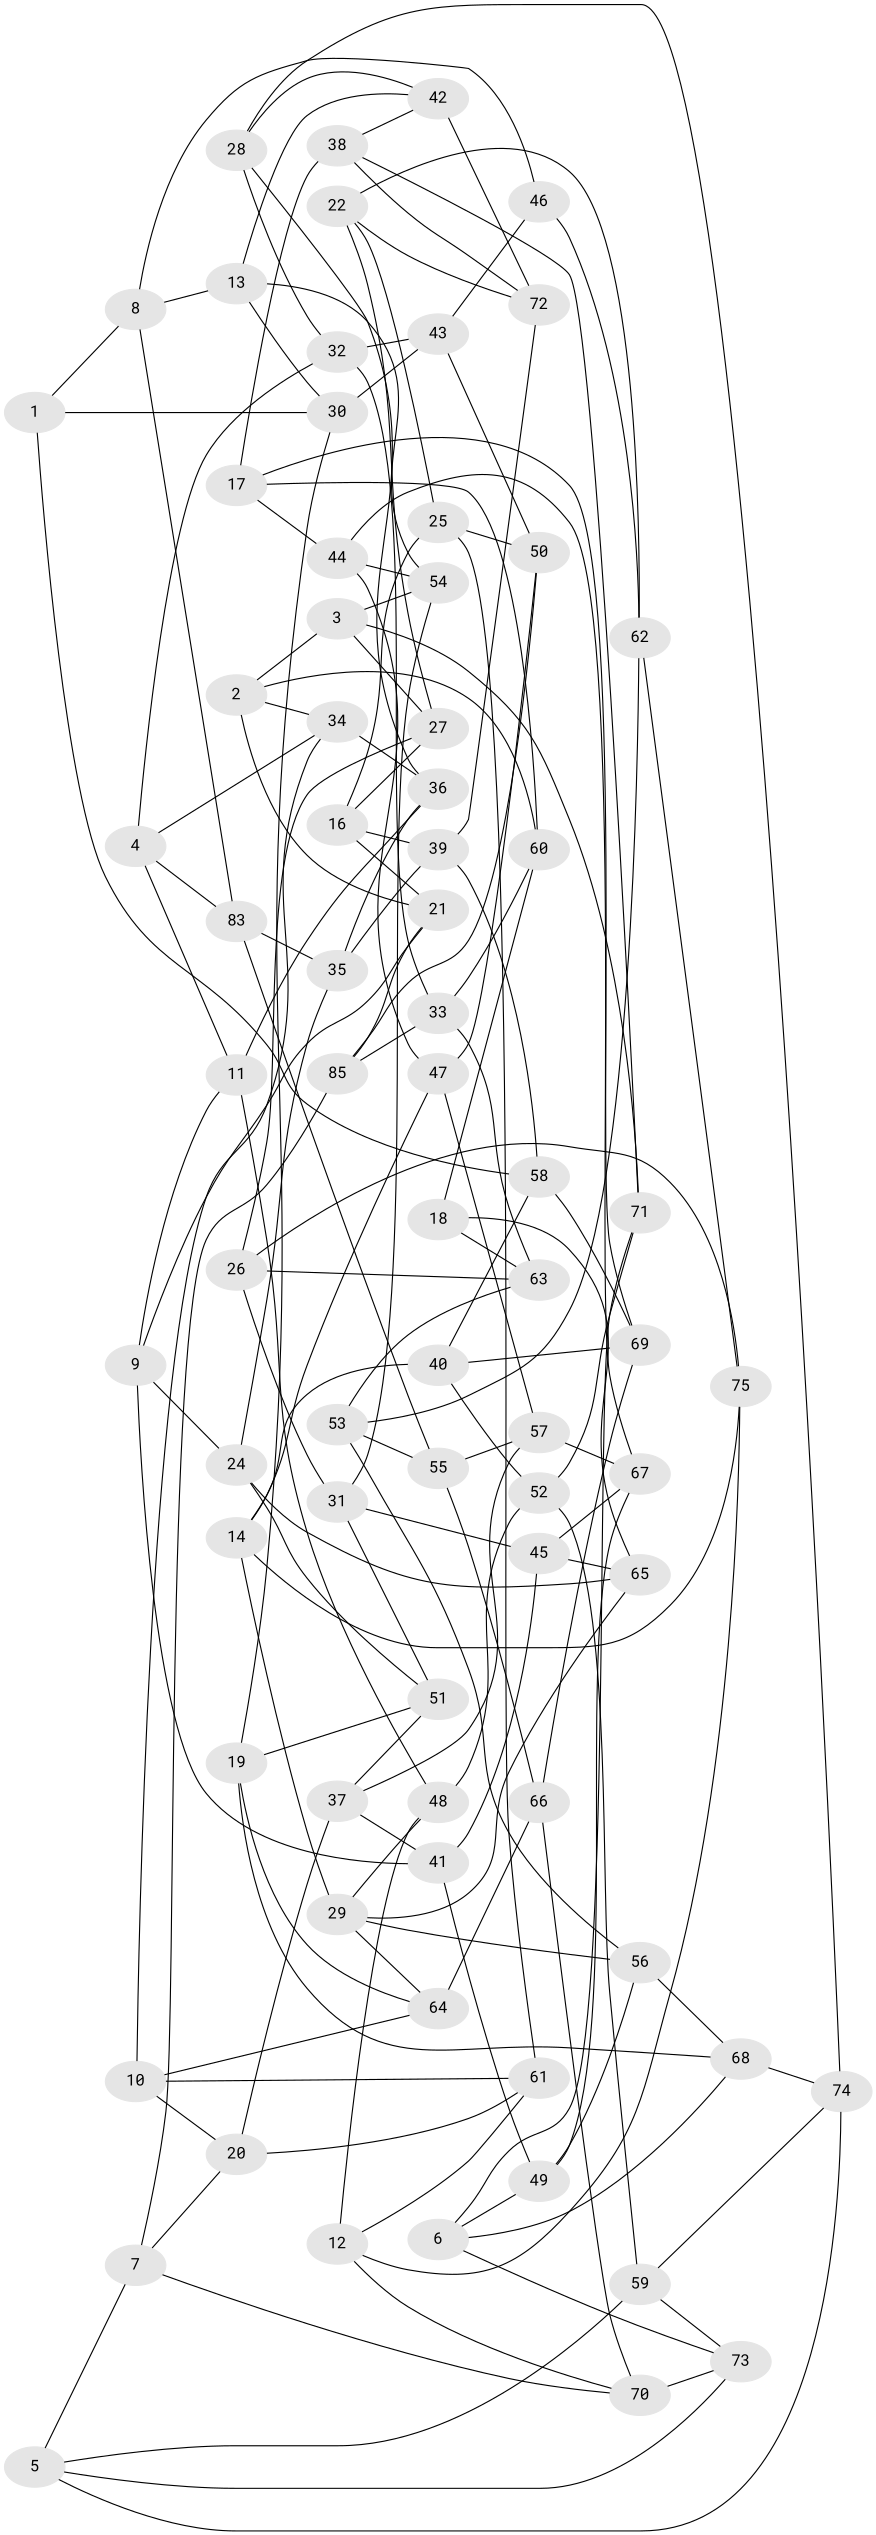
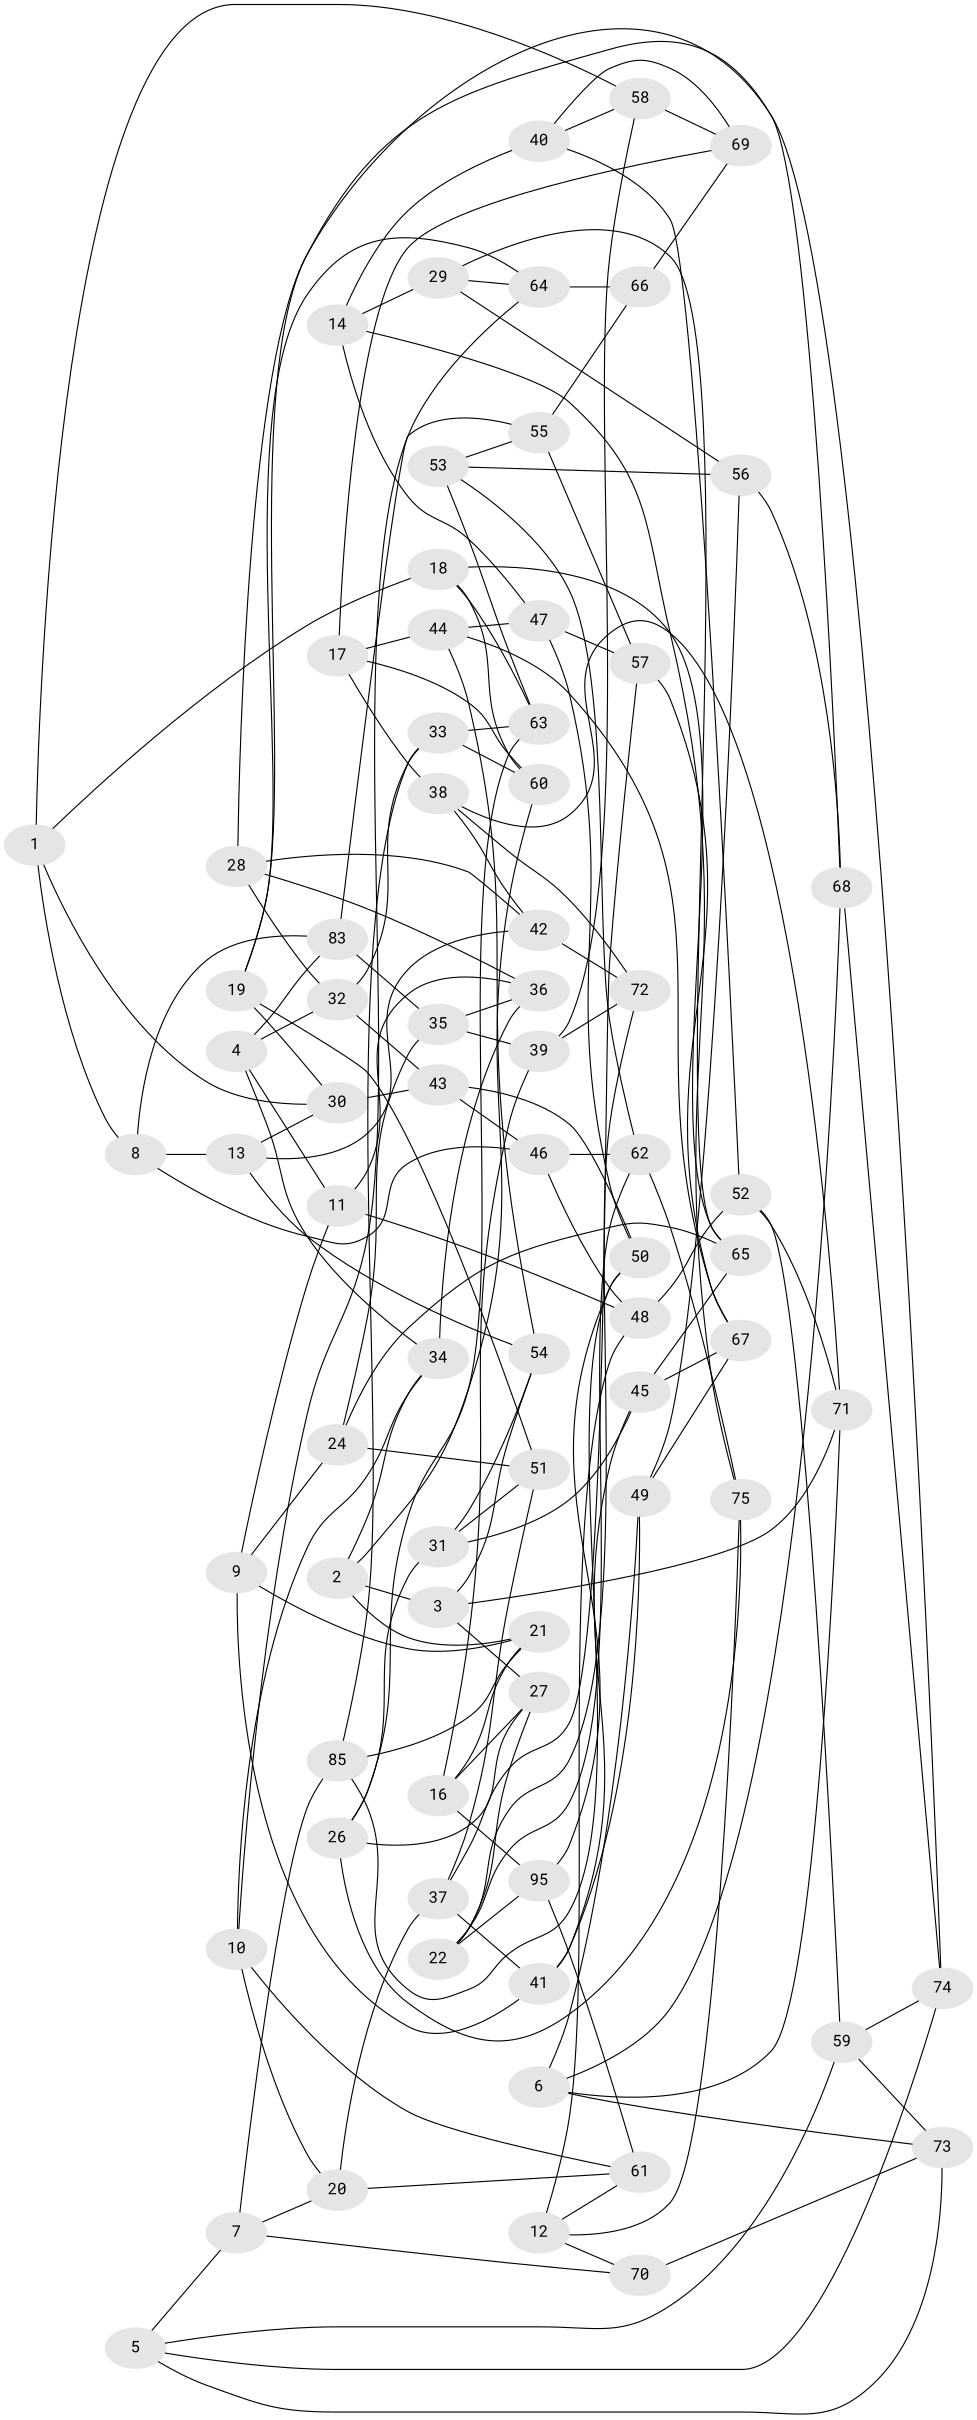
(438, 522) -> (539, 1881)
none -> (220, 685)
(388, 1856) -> (582, 1244)
(573, 2059) -> none
